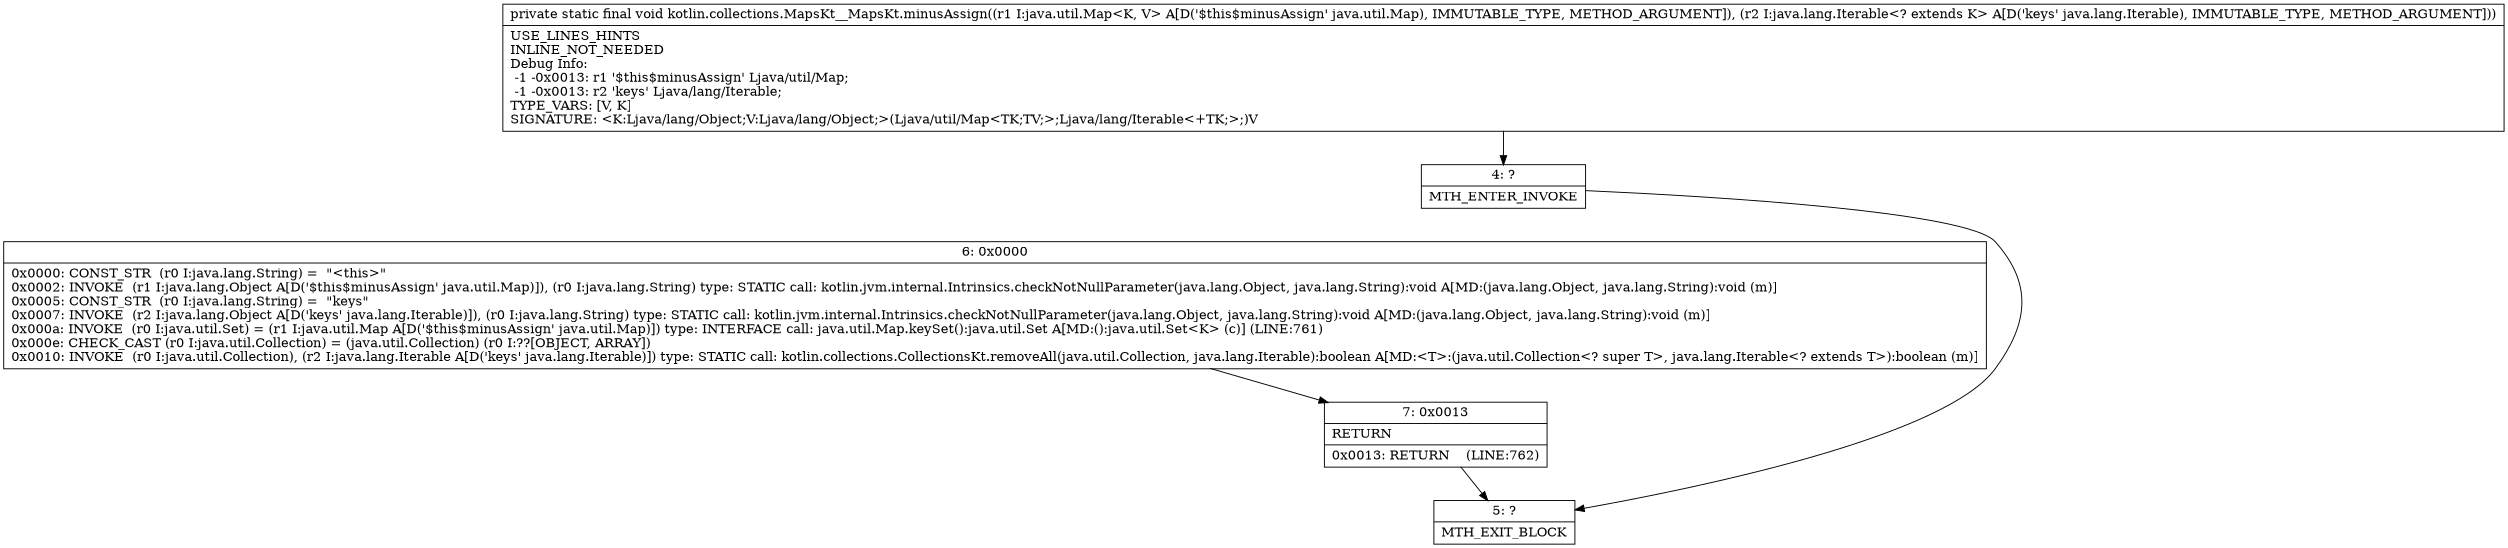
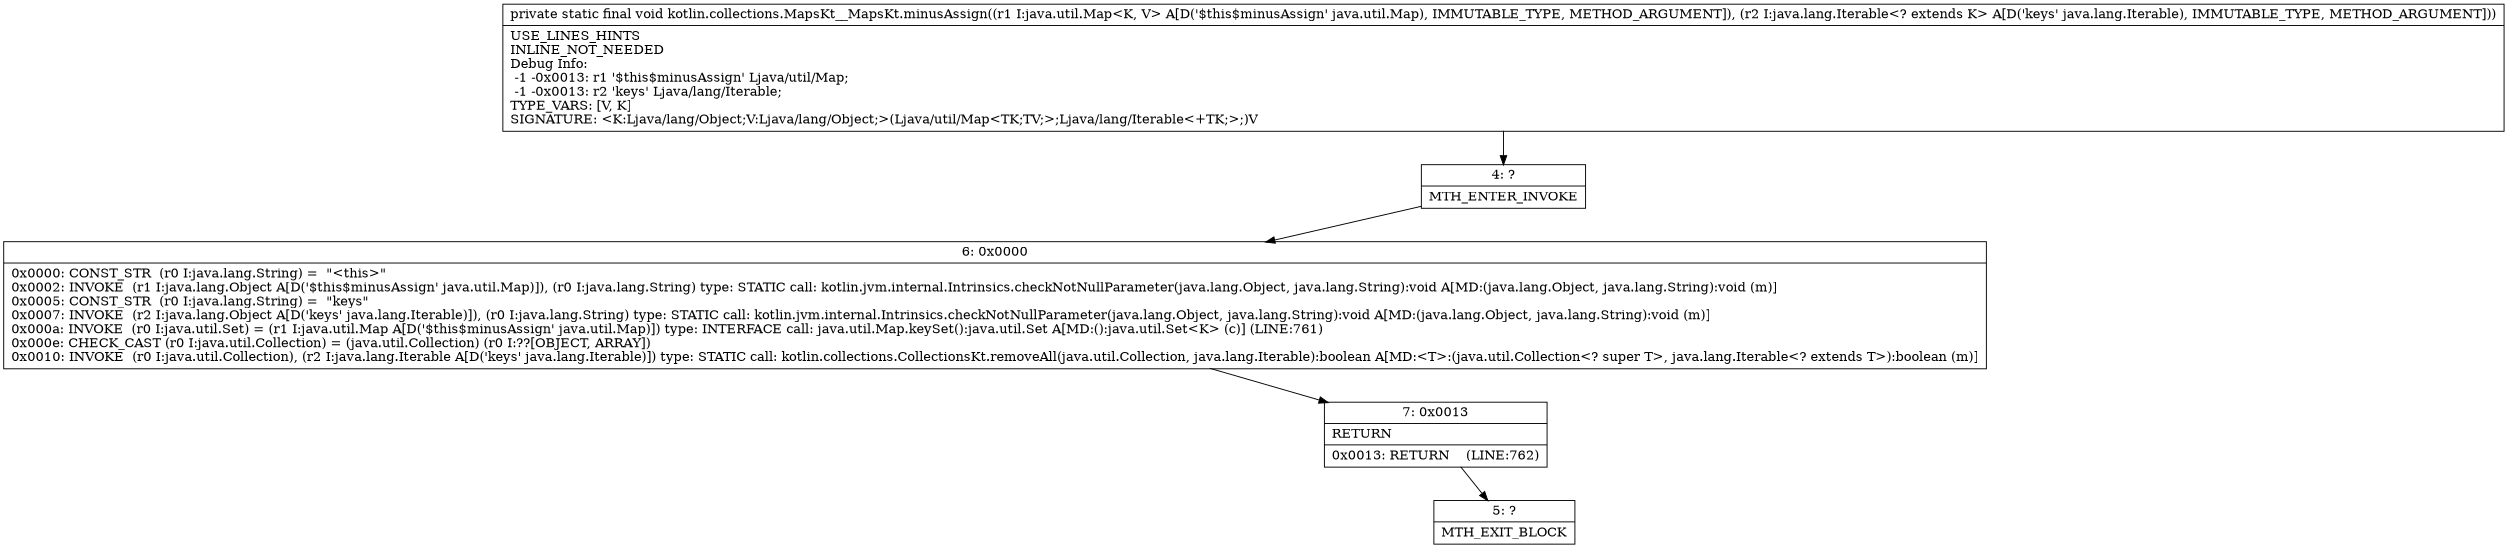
(2020, 317) -> (1348, 223)
